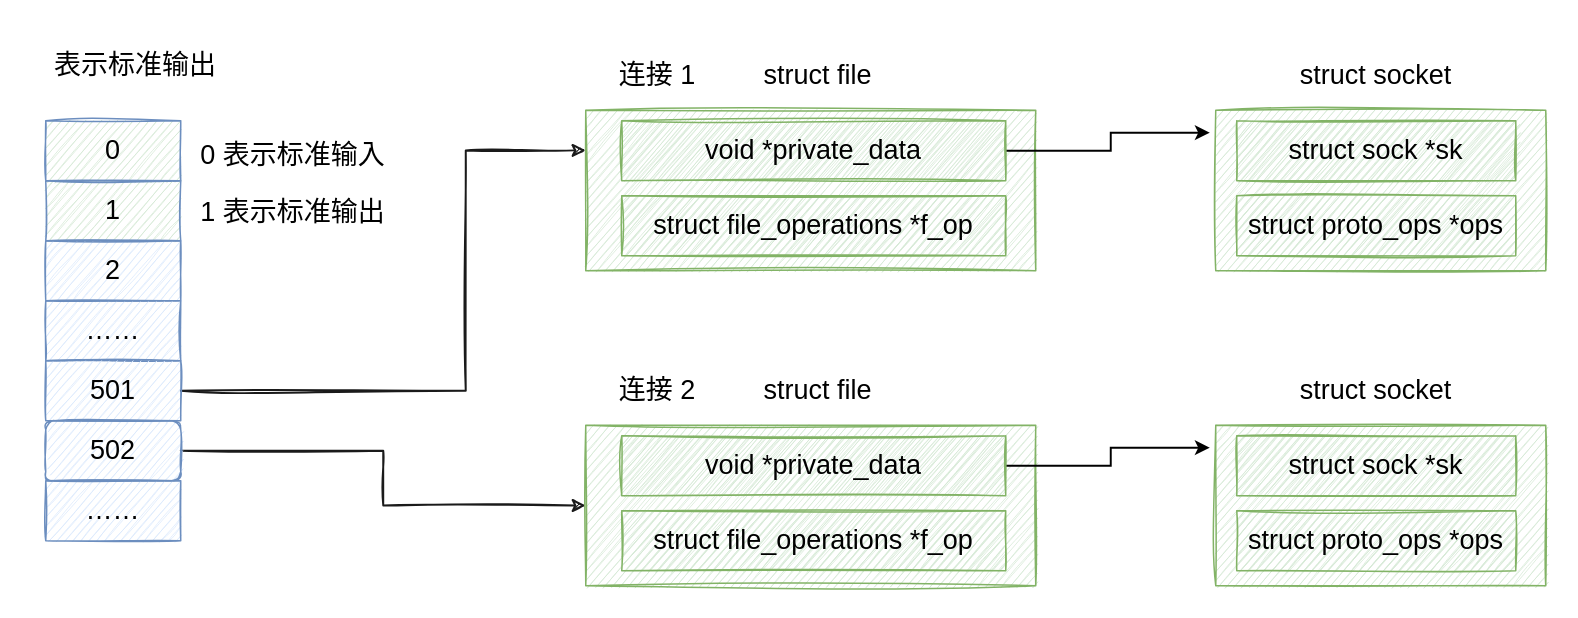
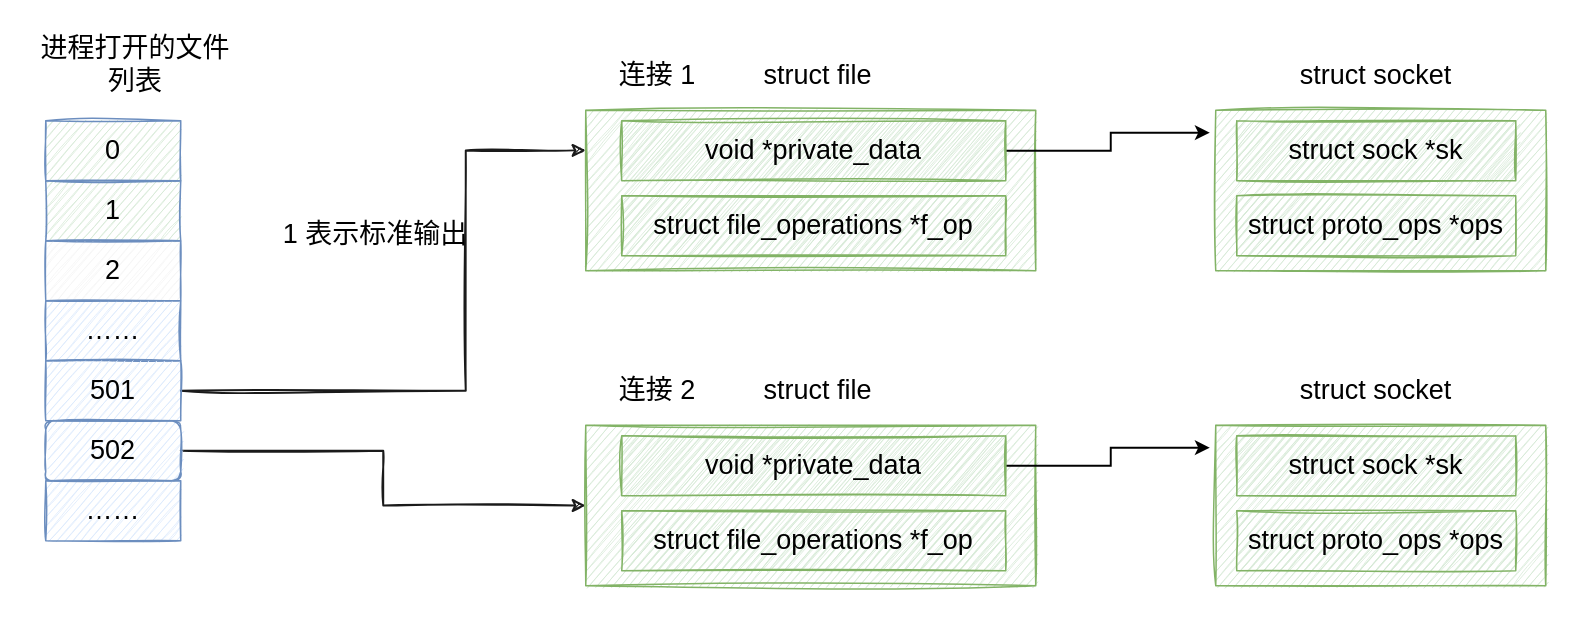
(136, 65) -> (136, 65)
(293, 155) -> none
(293, 213) -> (376, 235)
(113, 271) -> (113, 271)
